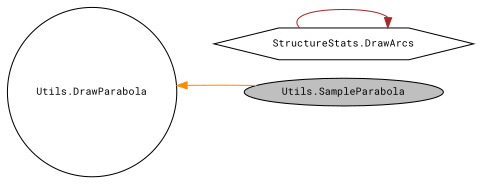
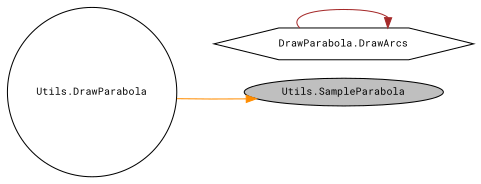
(344, 44) -> (344, 44)
(222, 85) -> (211, 99)
